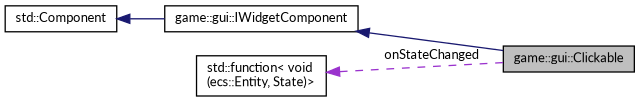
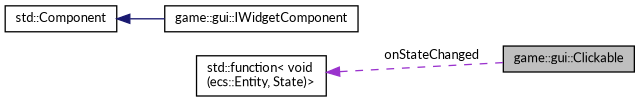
(436, 42) -> none
